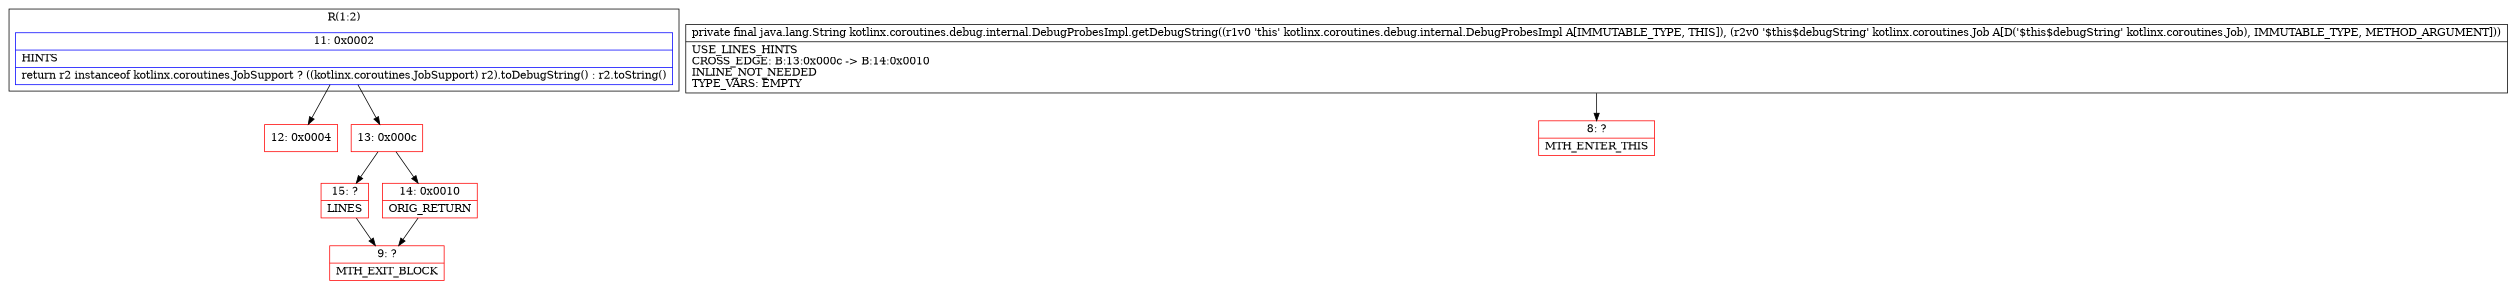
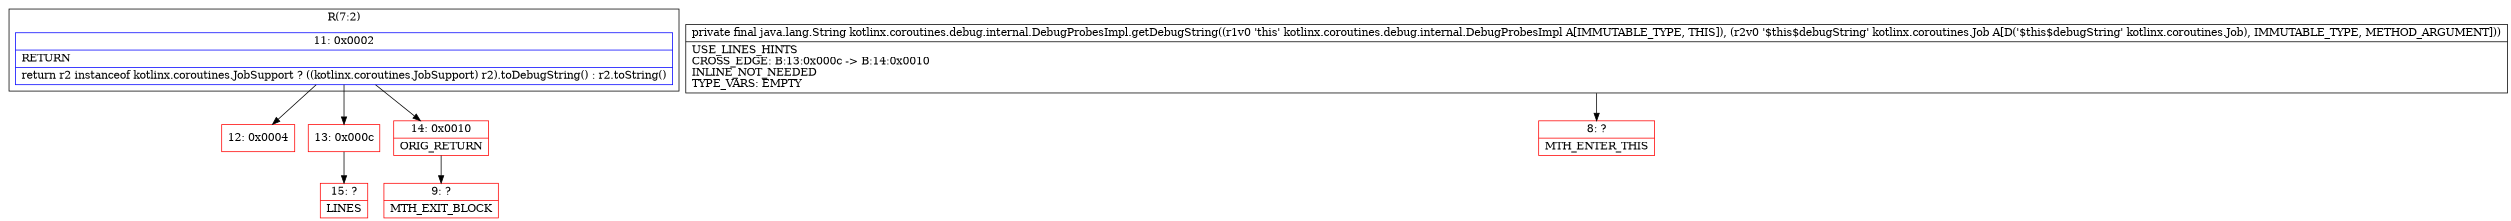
(344, 18) -> (344, 18)
(40, 58) -> (46, 58)
(405, 164) -> (395, 100)
(364, 229) -> none
